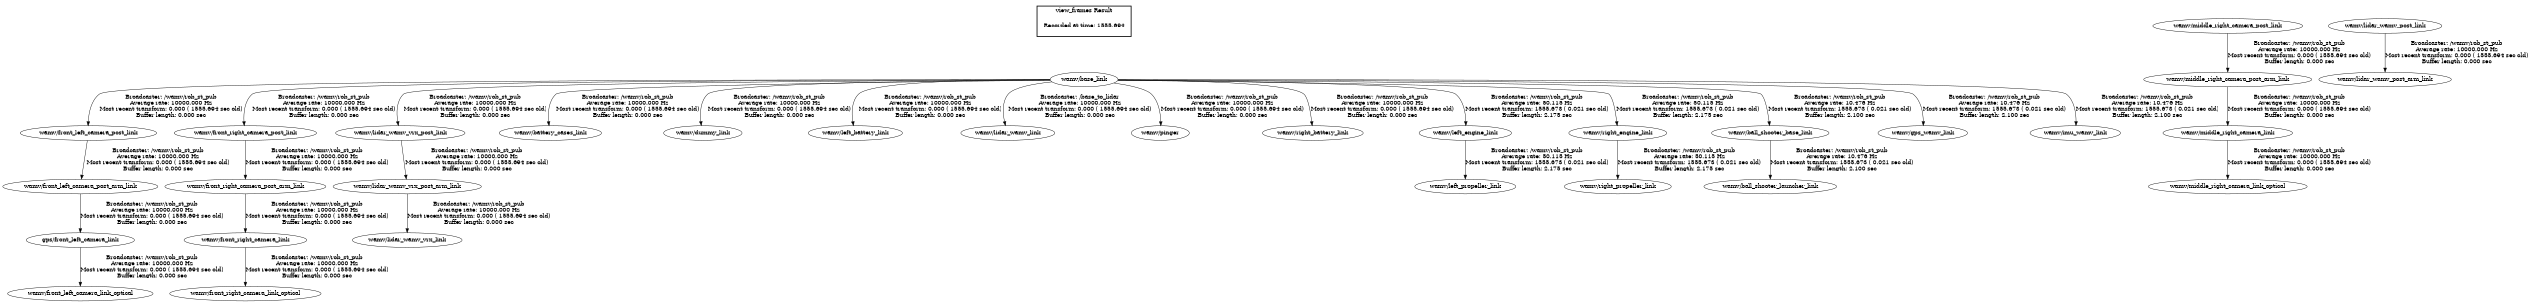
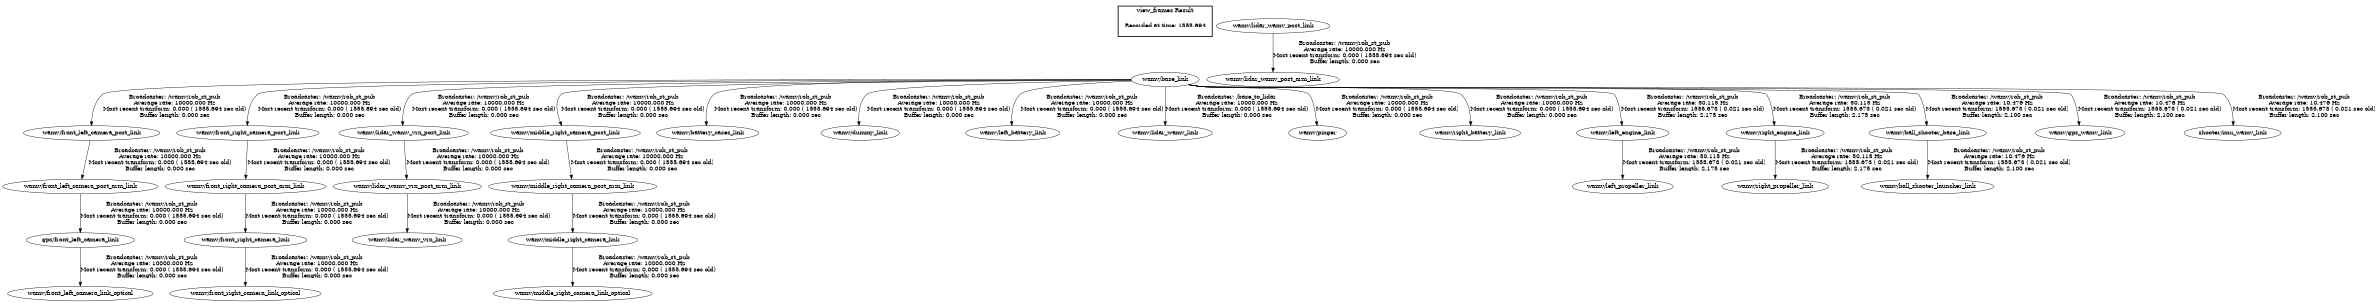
none -> (697, 86)
(2075, 133) -> (2233, 133)
